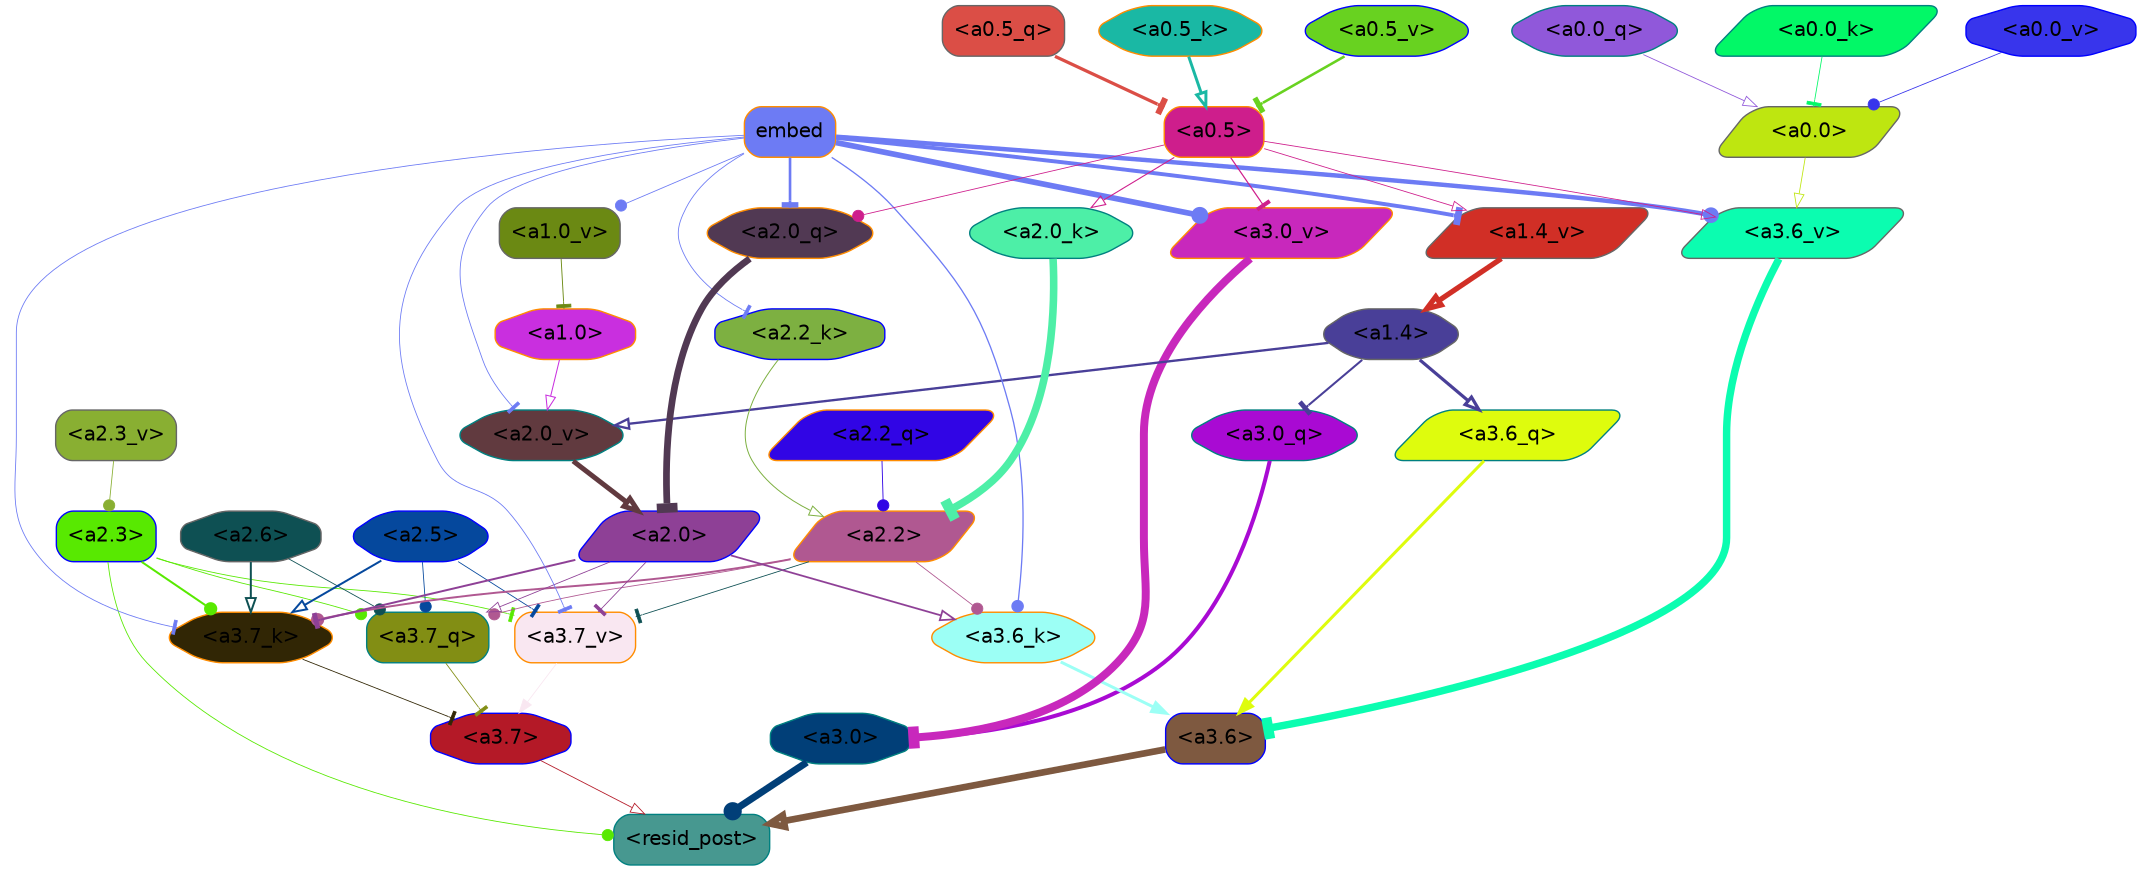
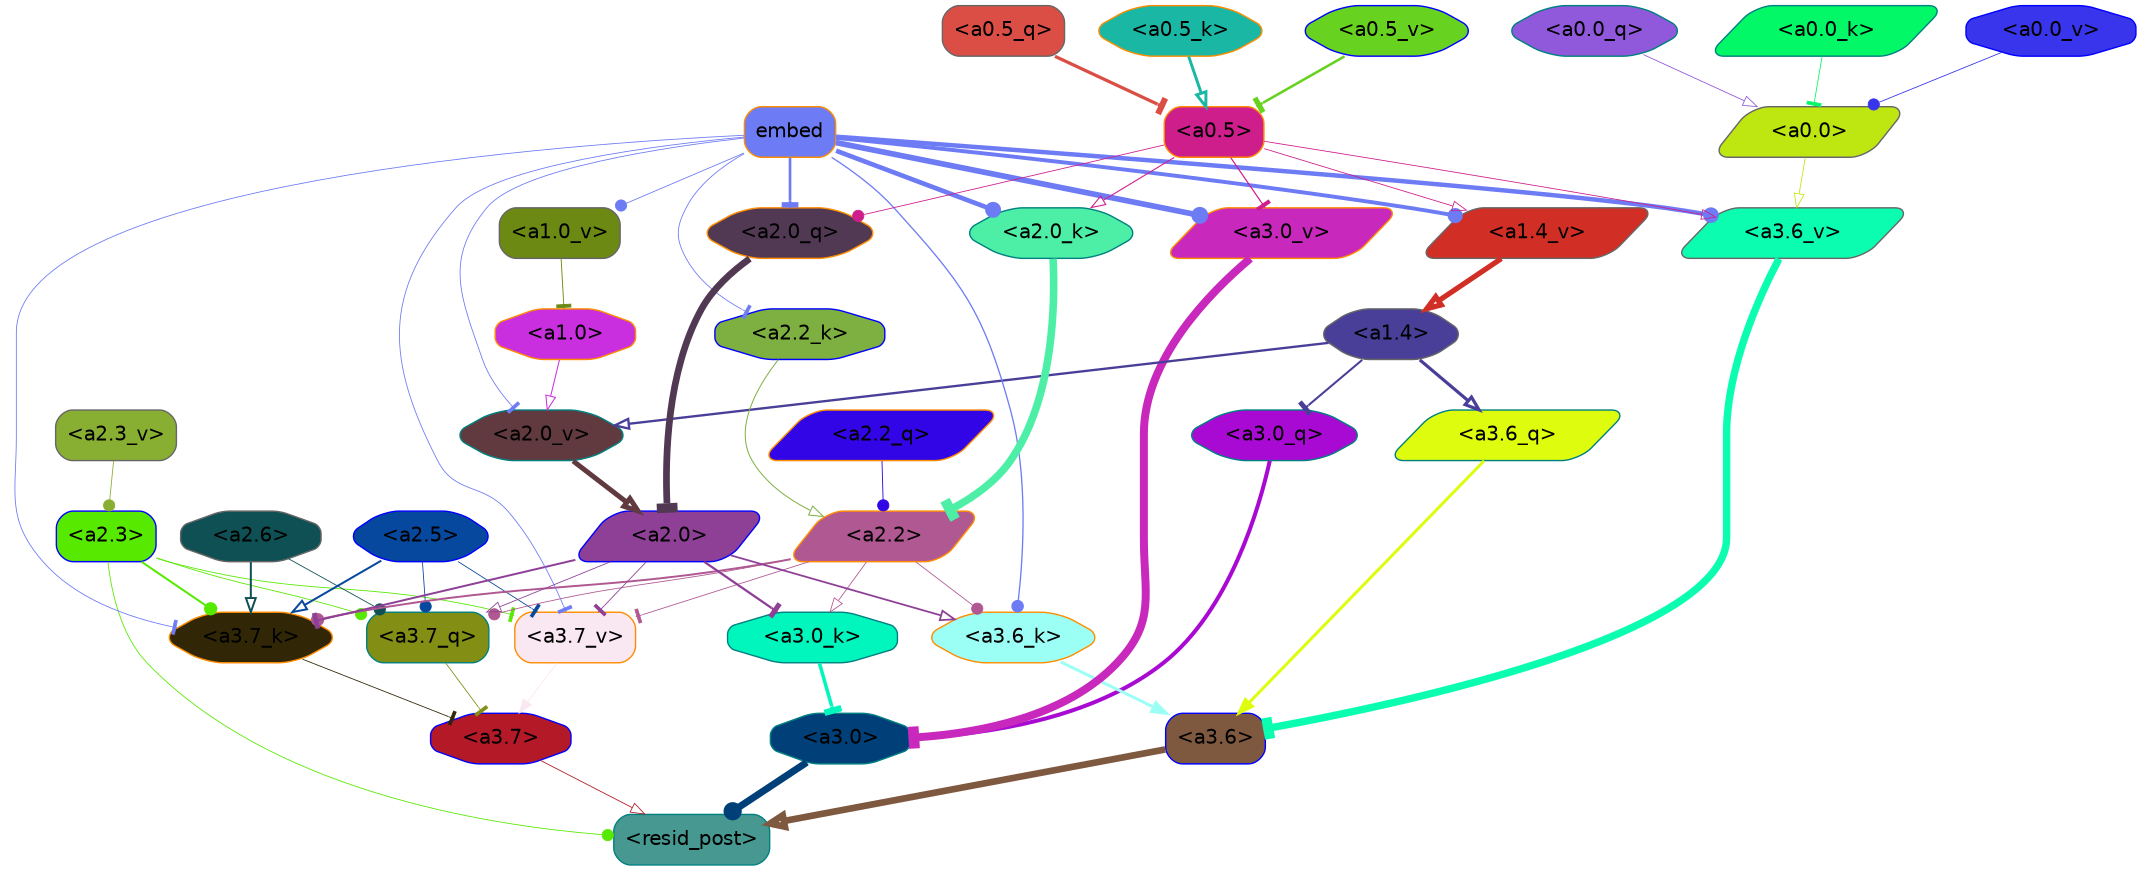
(1130, 170) -> (1130, 170)
none -> (912, 179)
(726, 588) -> (726, 588)
none -> (812, 637)
